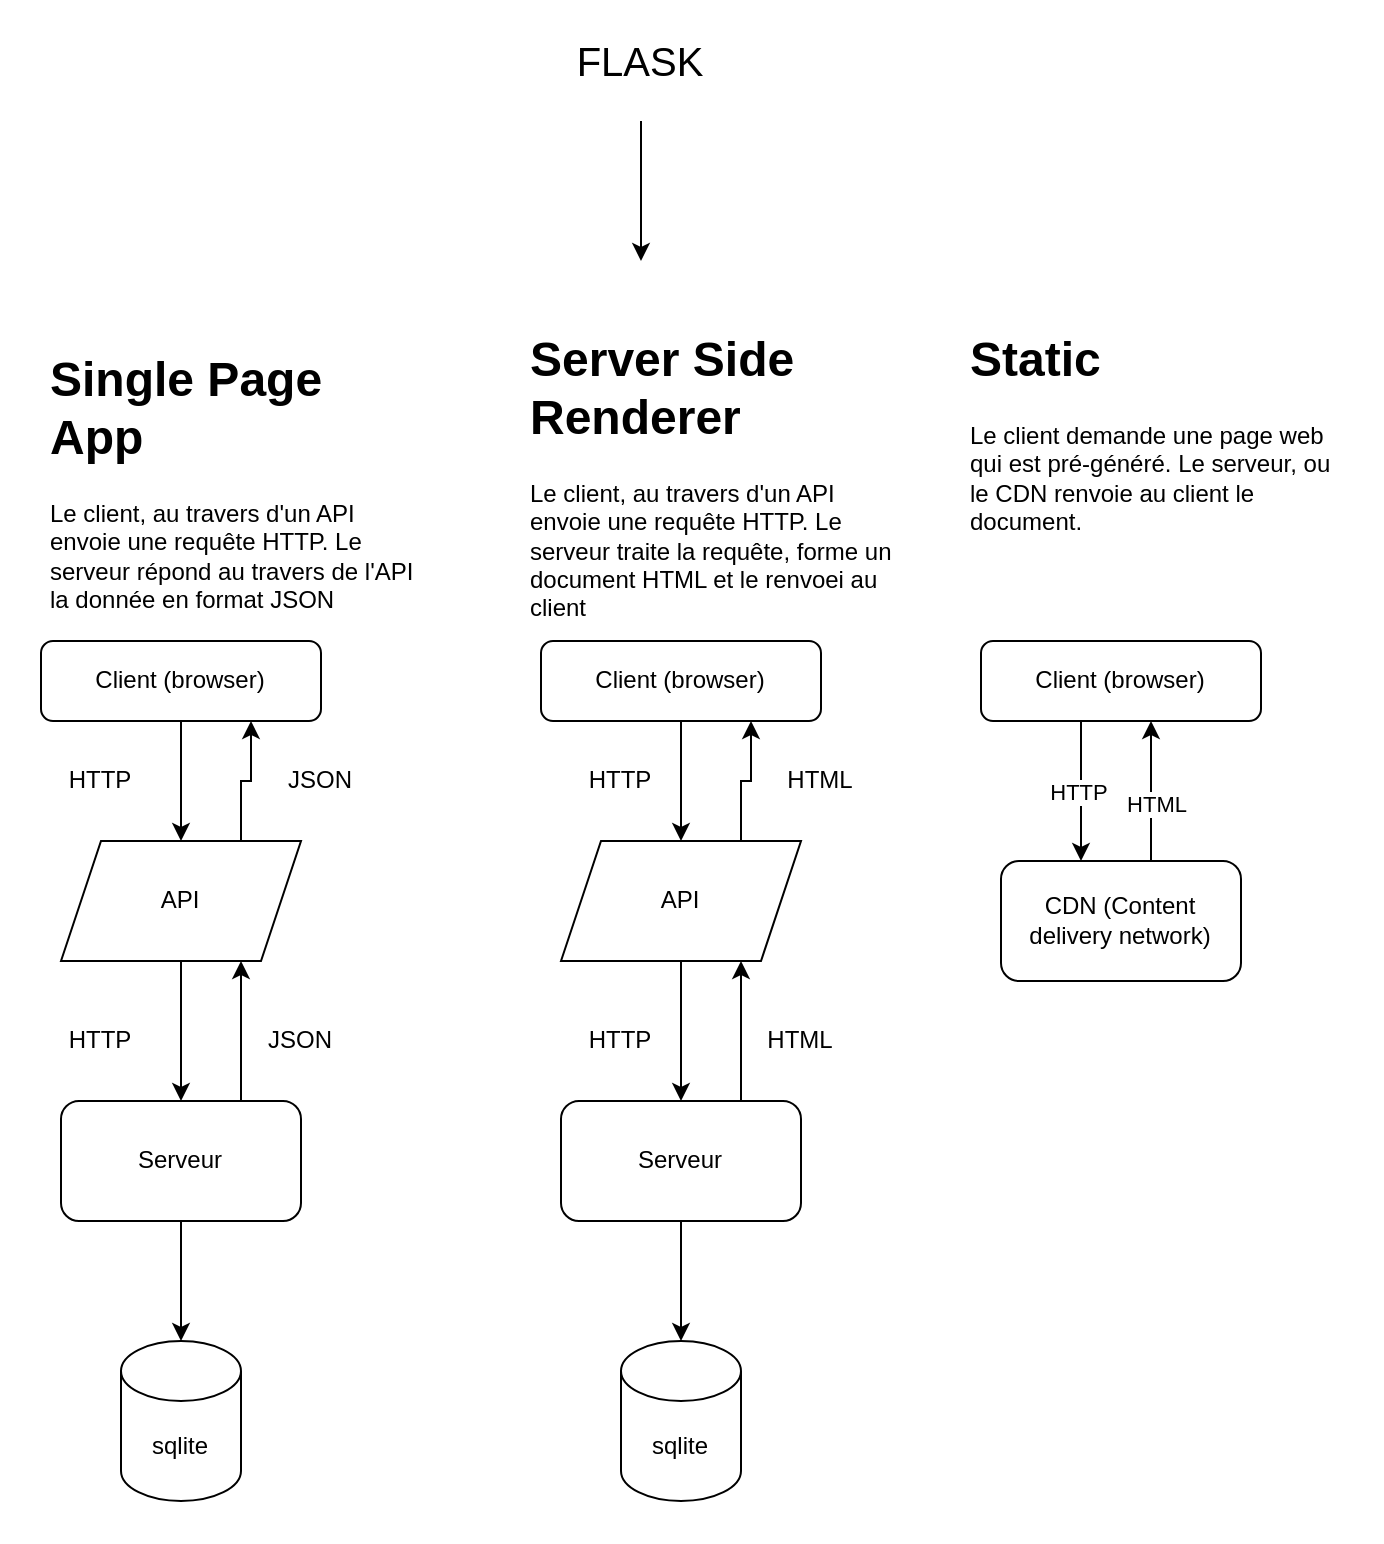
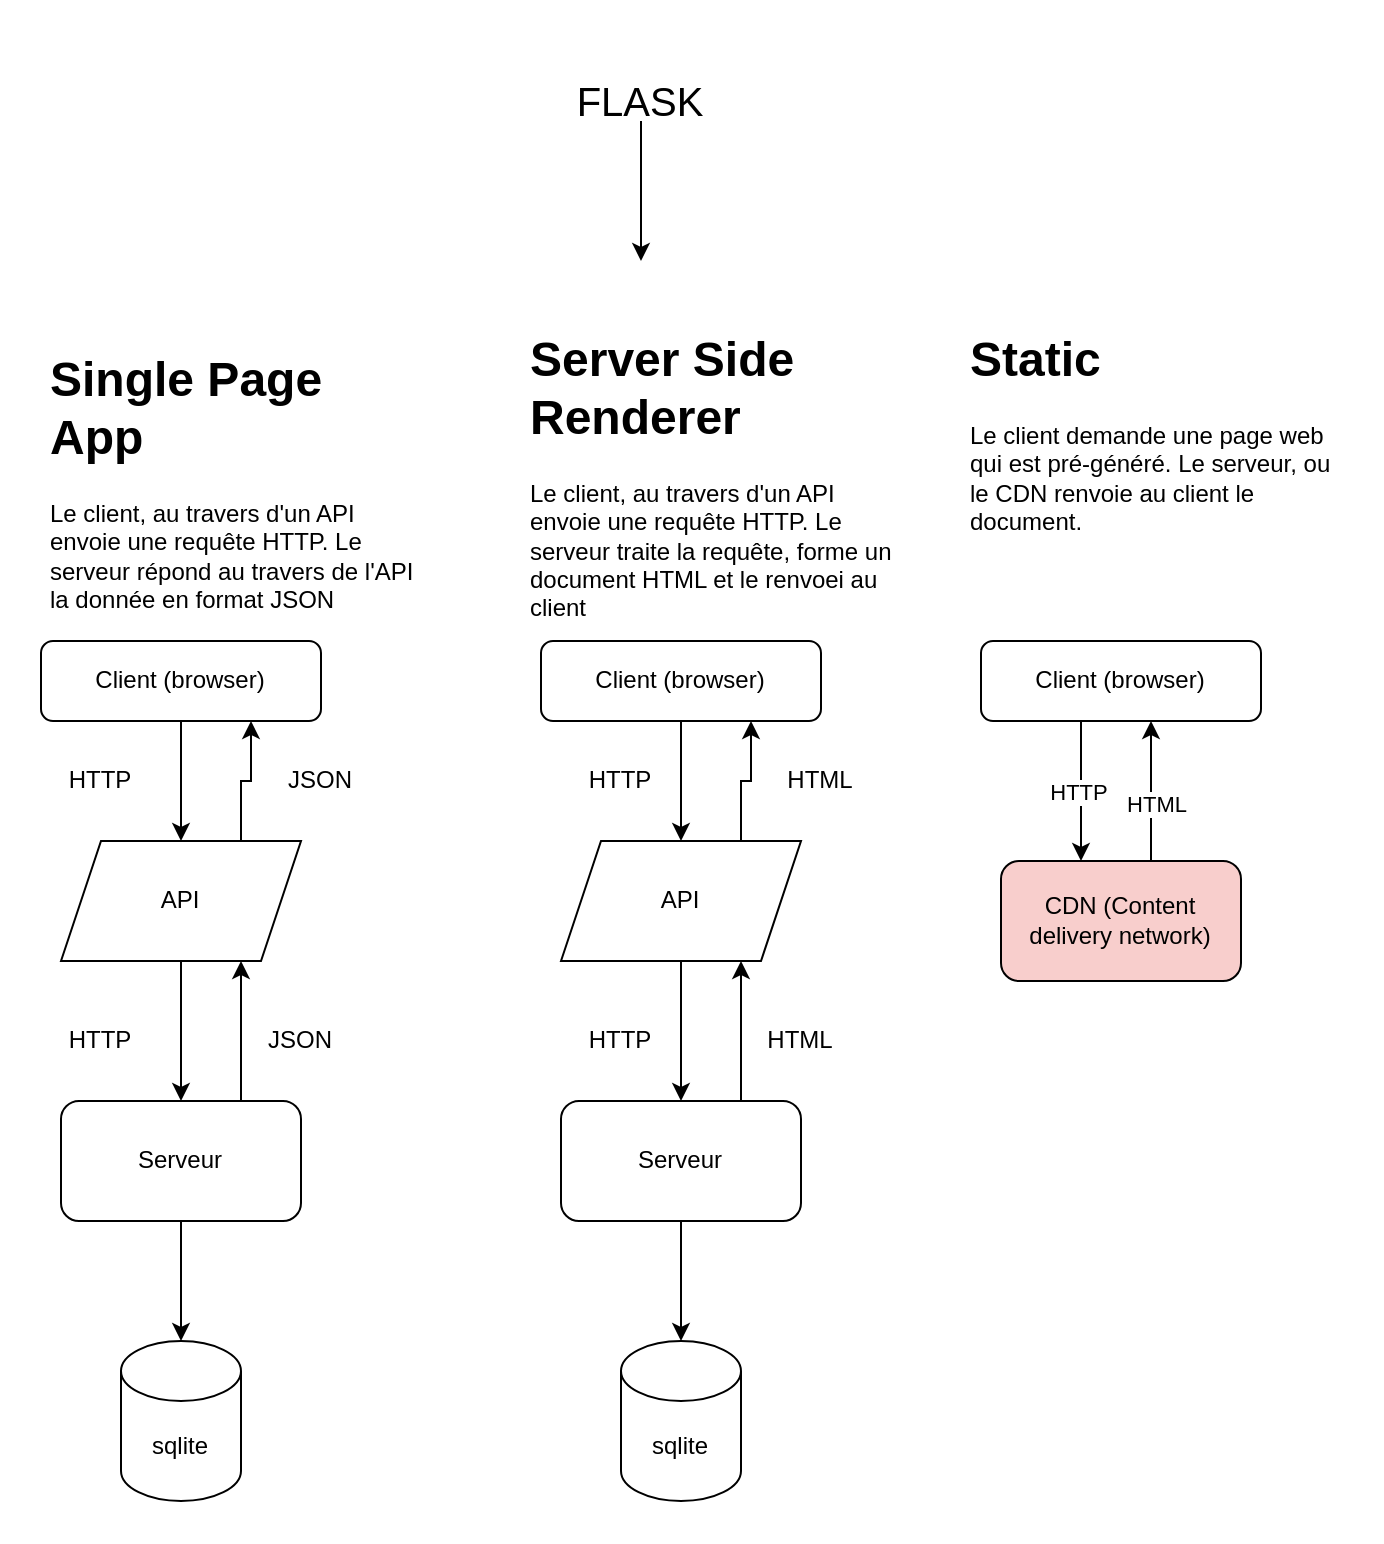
(641, 61) -> (641, 101)
(1121, 921) -> (1121, 921)
